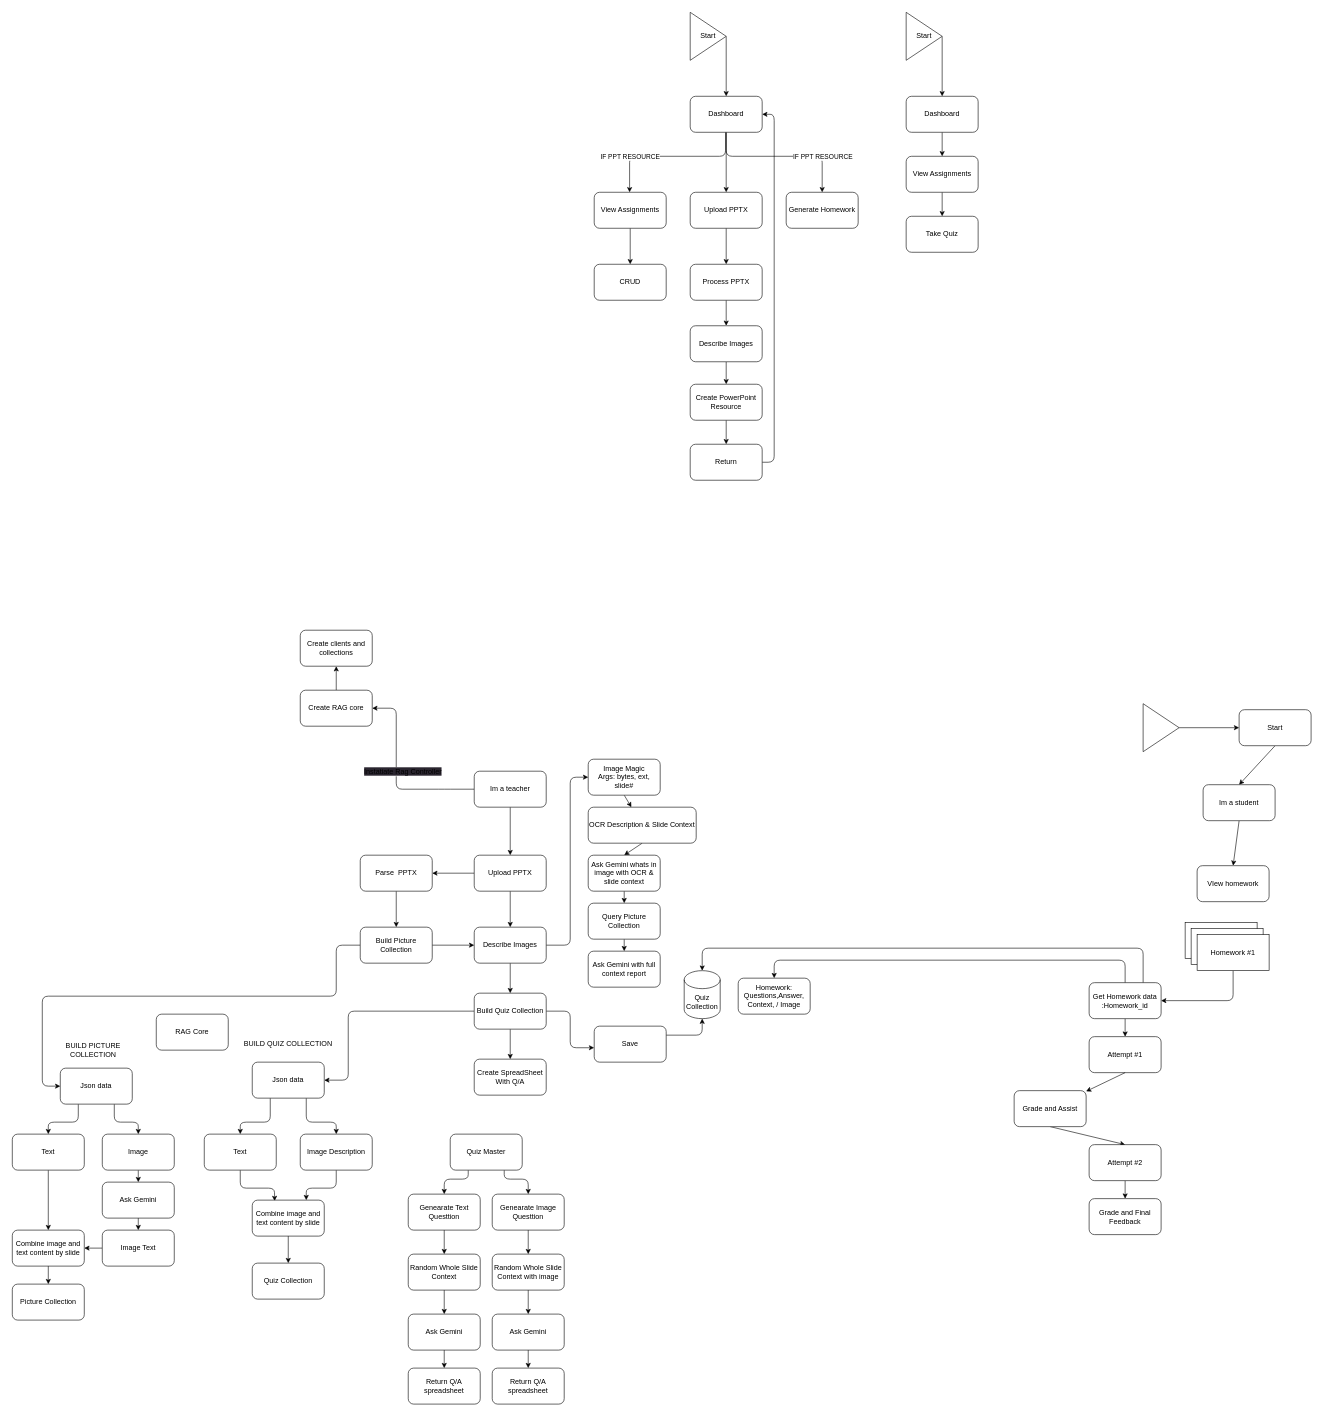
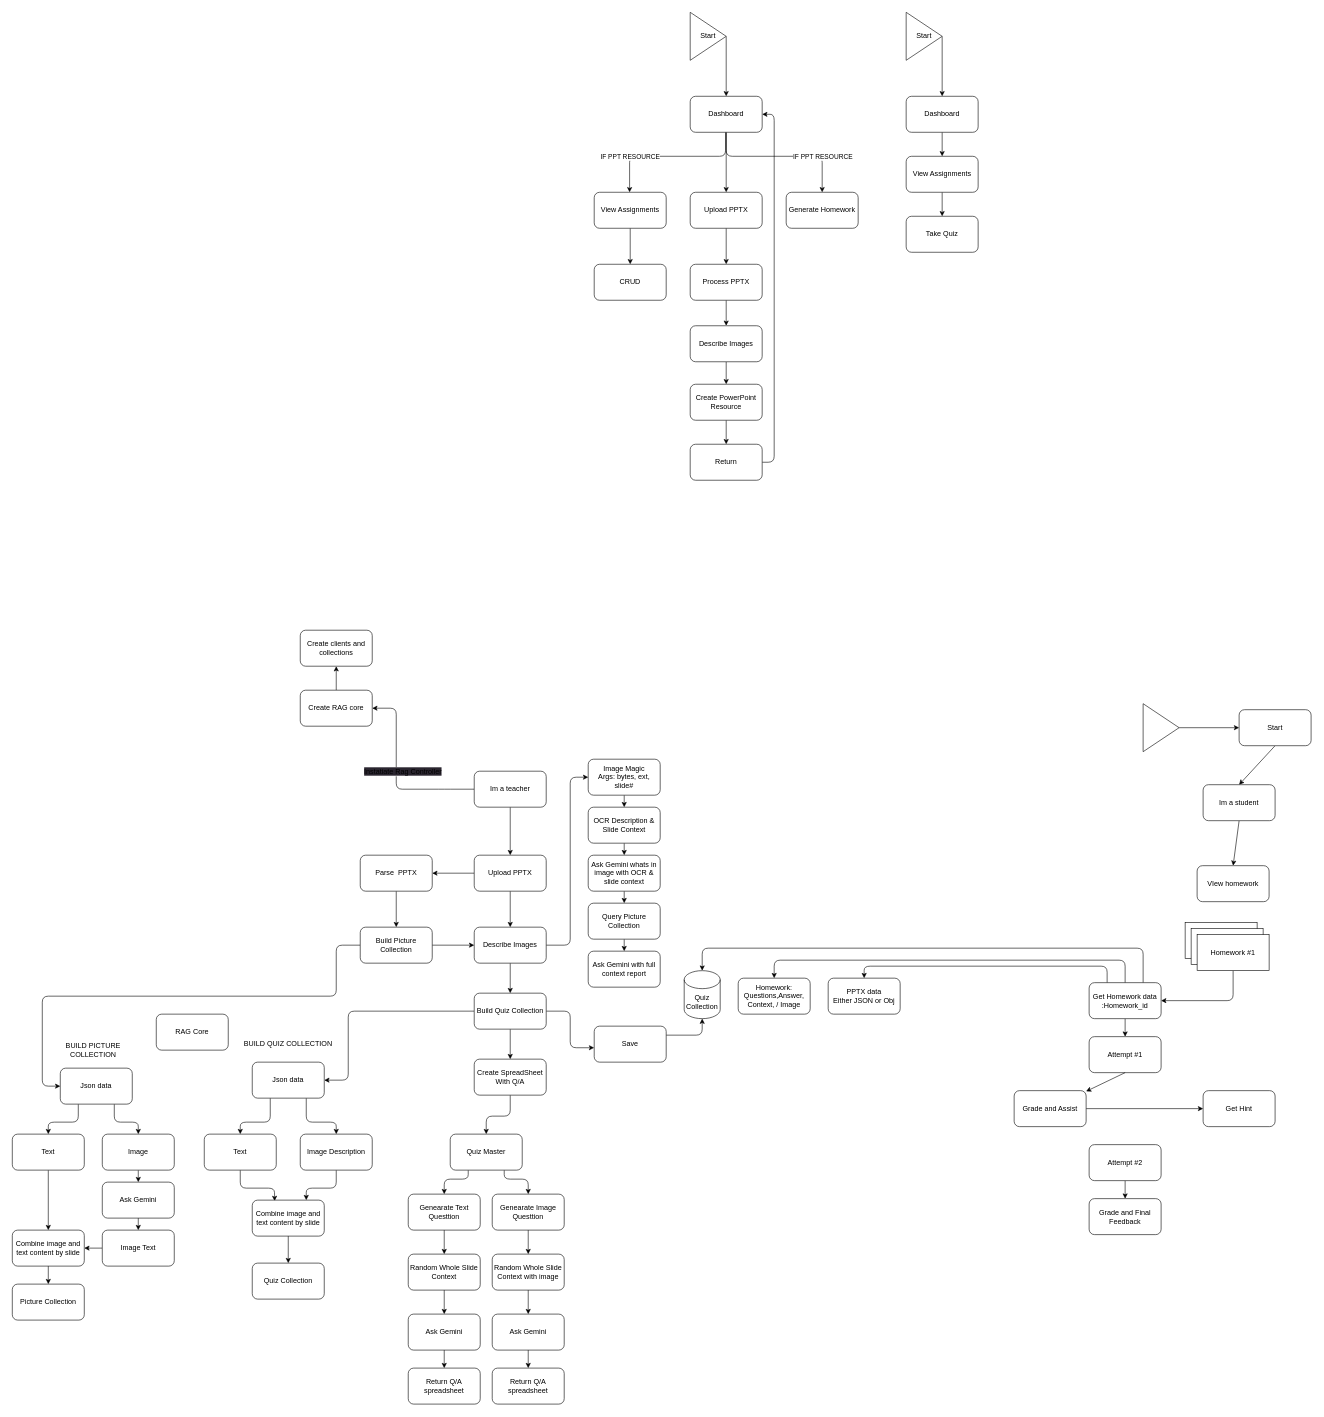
(642, 825) -> (624, 825)
none -> (865, 969)
none -> (864, 996)
none -> (1142, 1109)
none -> (1239, 1109)
none -> (486, 1121)
(1086, 1135) -> none
